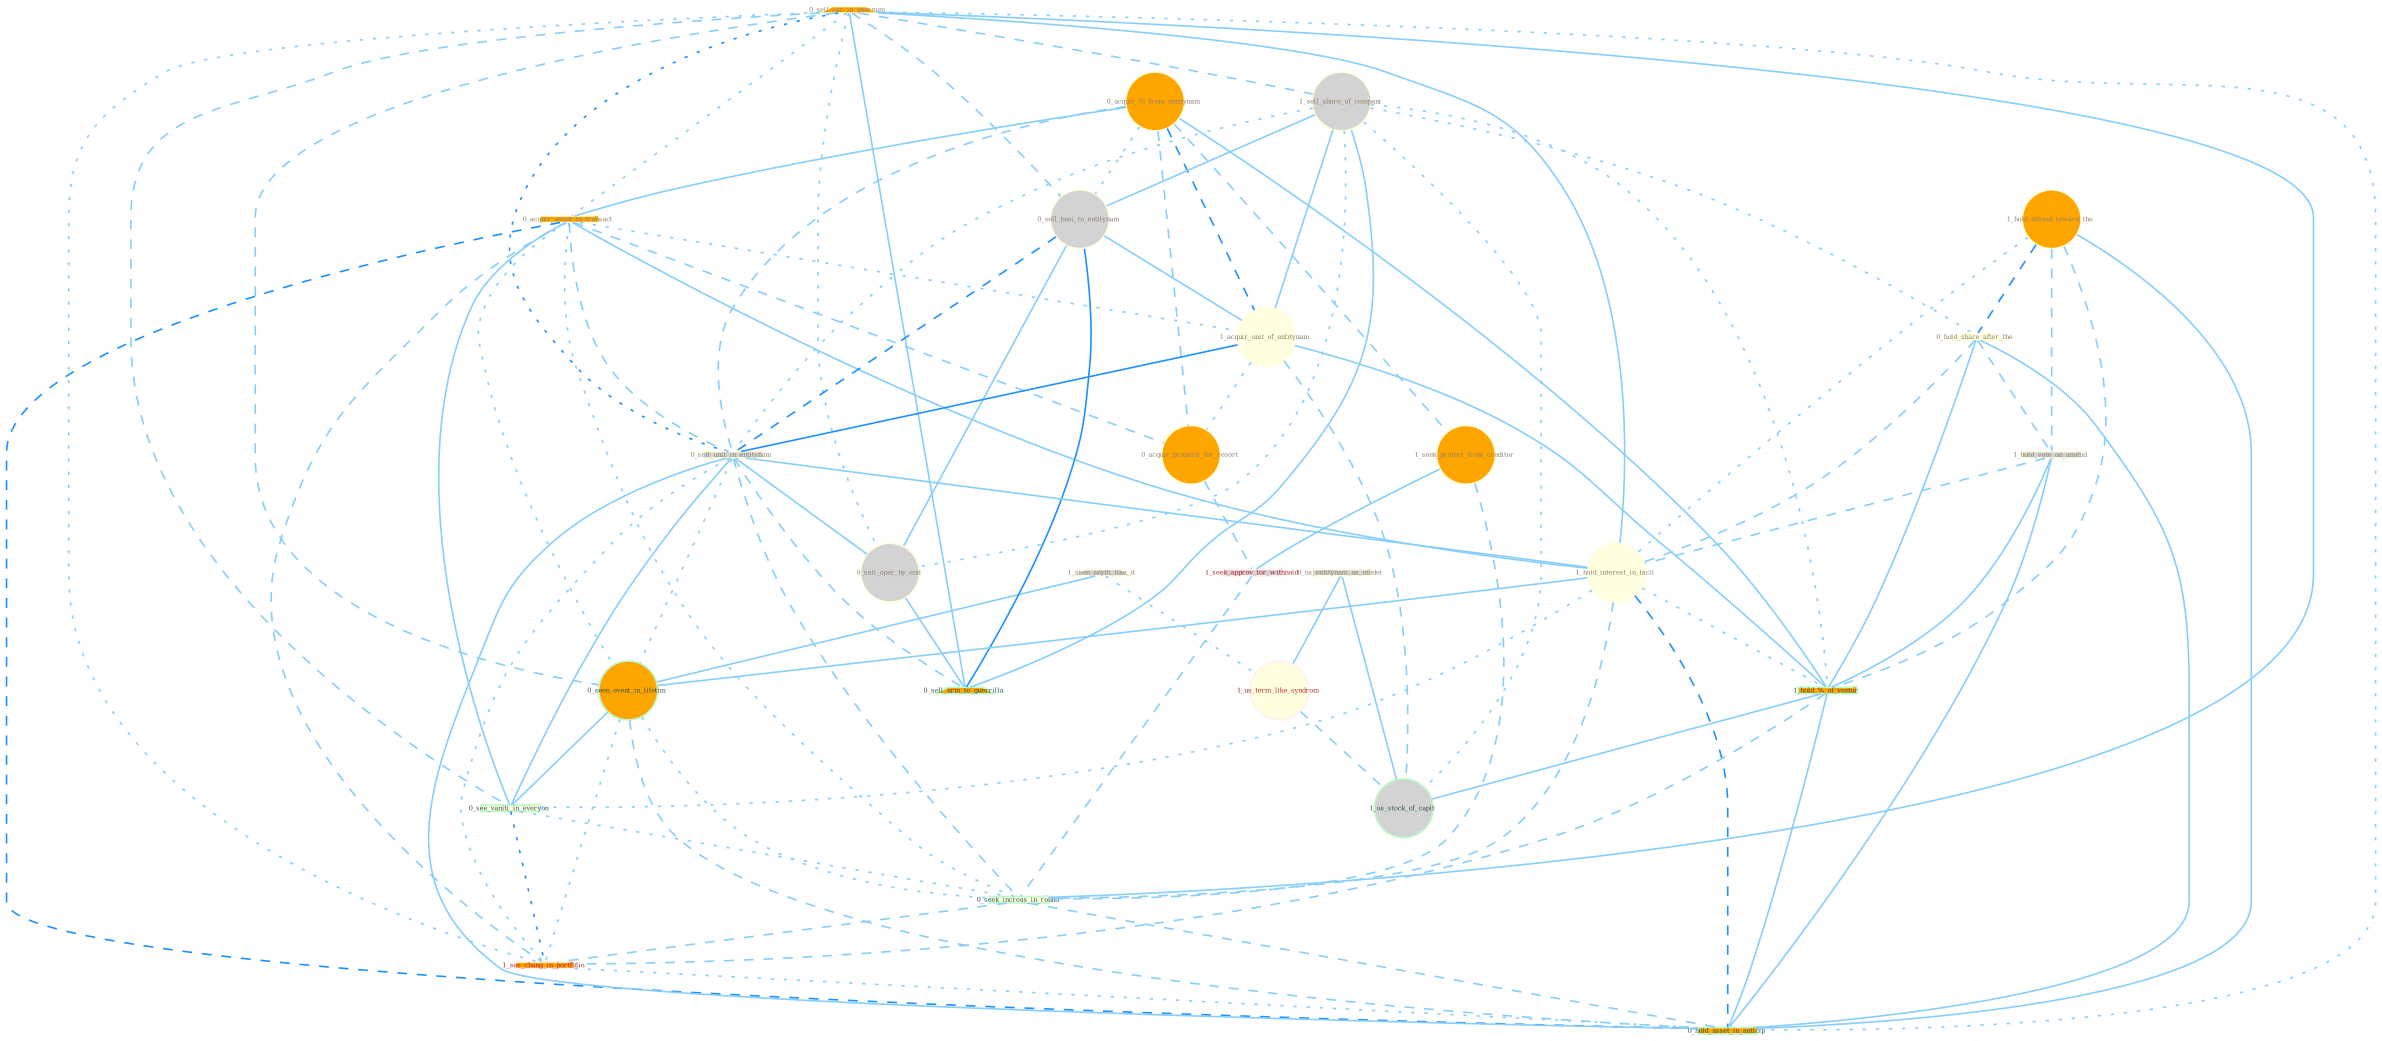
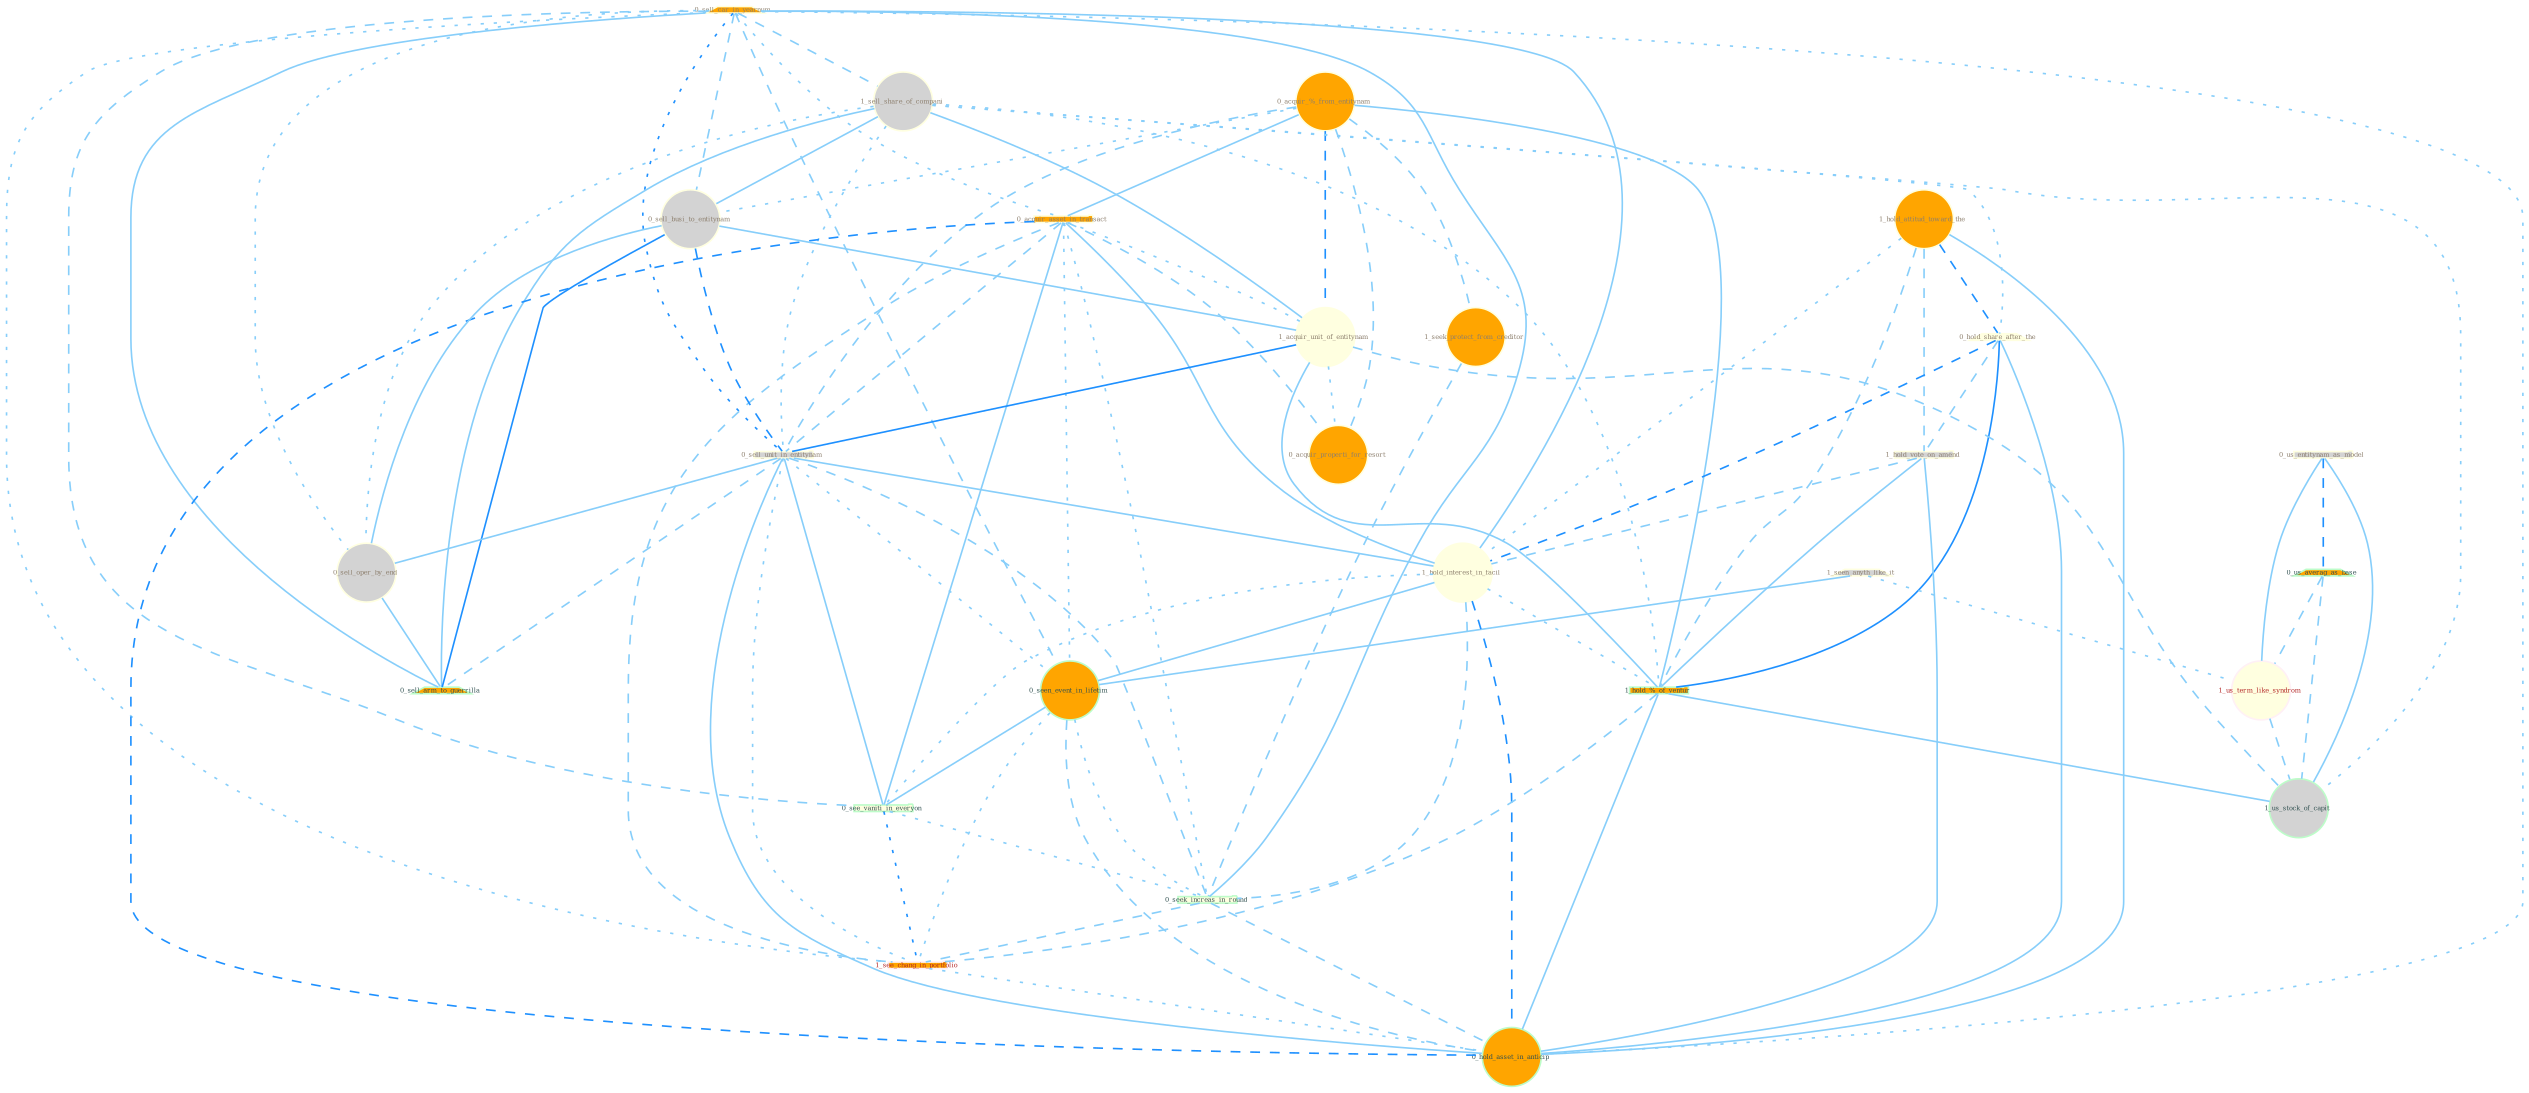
(1826, 475) -> (1746, 458)
(1911, 517) -> (1909, 599)
(1253, 573) -> none
none -> (2323, 573)
(1728, 1031) -> (1512, 1057)
